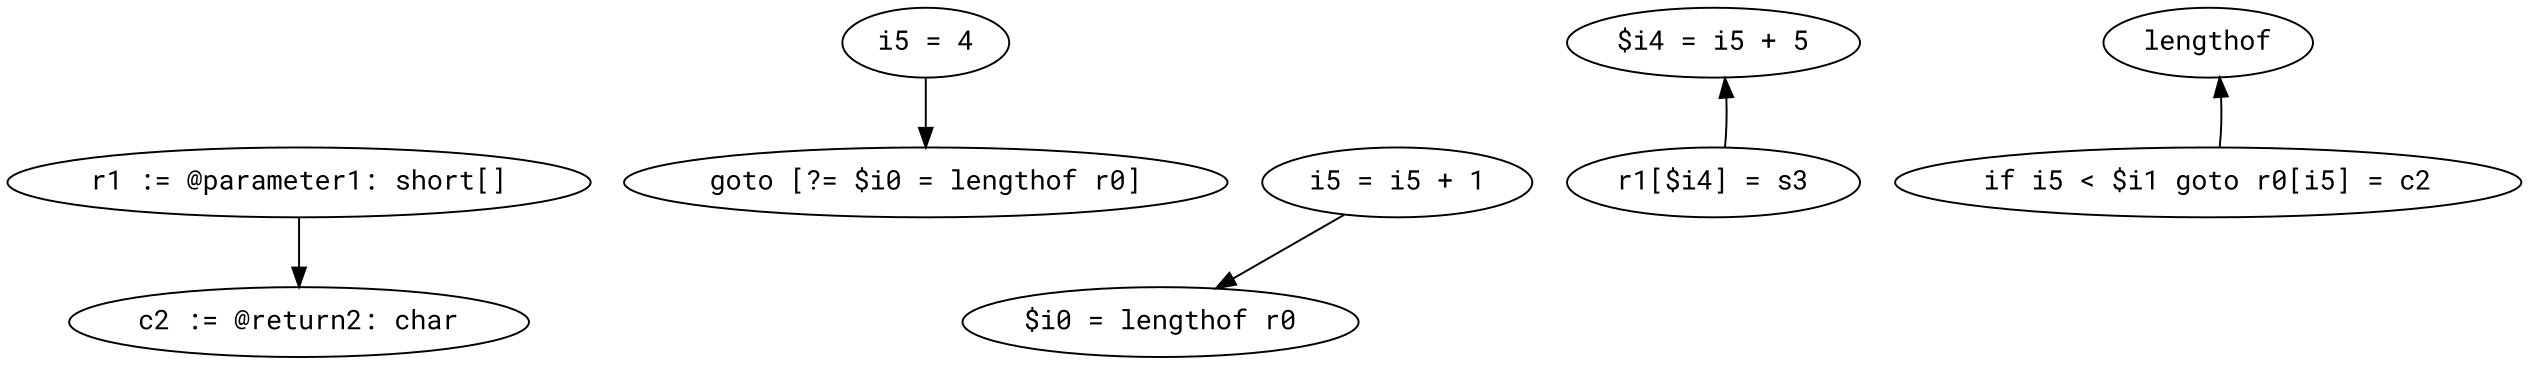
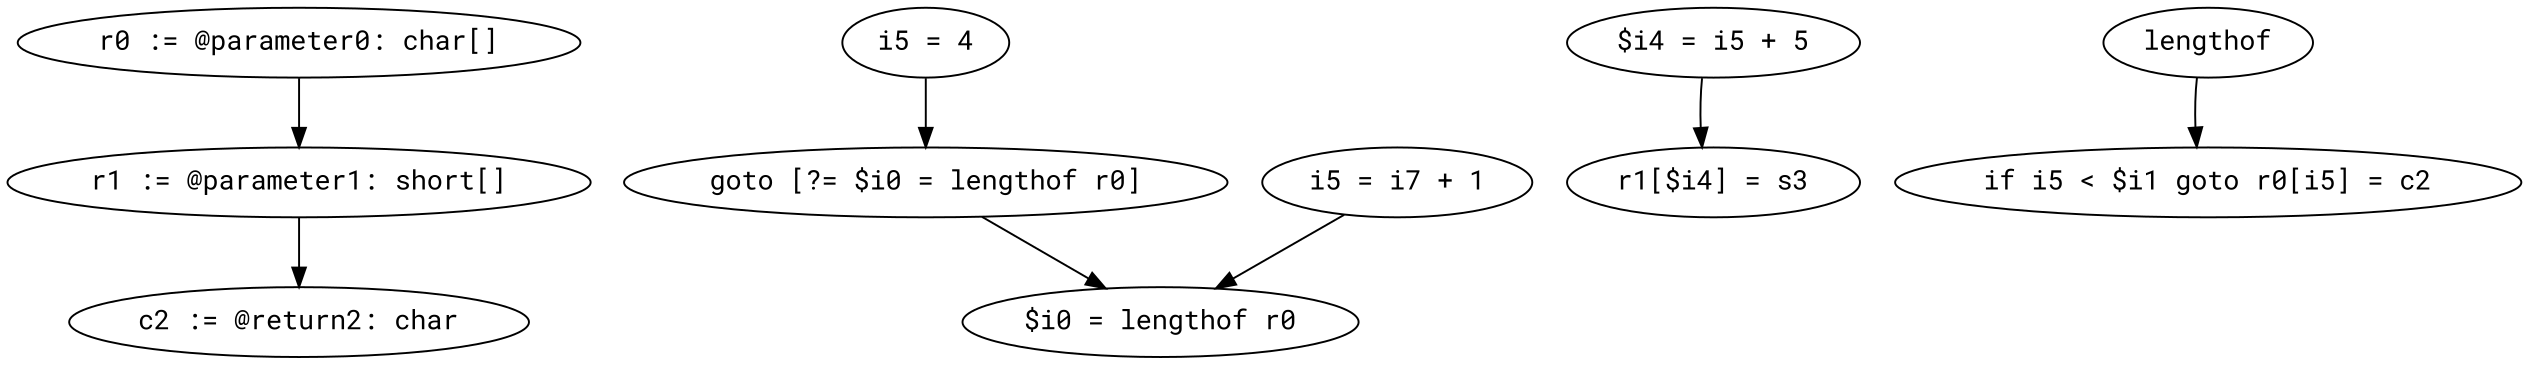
none -> (299, 43)
(1726, 122) -> (1701, 103)
(2221, 122) -> (2195, 102)
(1397, 182) -> (1397, 182)
none -> (1035, 248)
